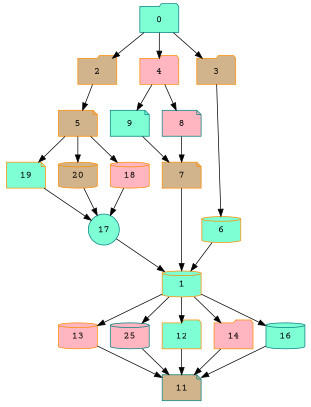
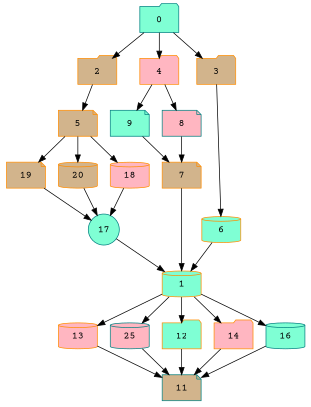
(26, 175) -> (26, 175)
